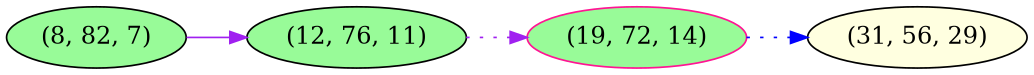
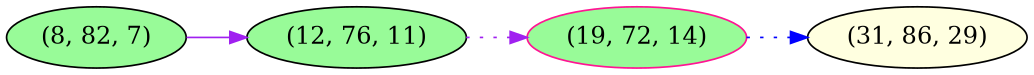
(917, 37) -> (917, 37)
